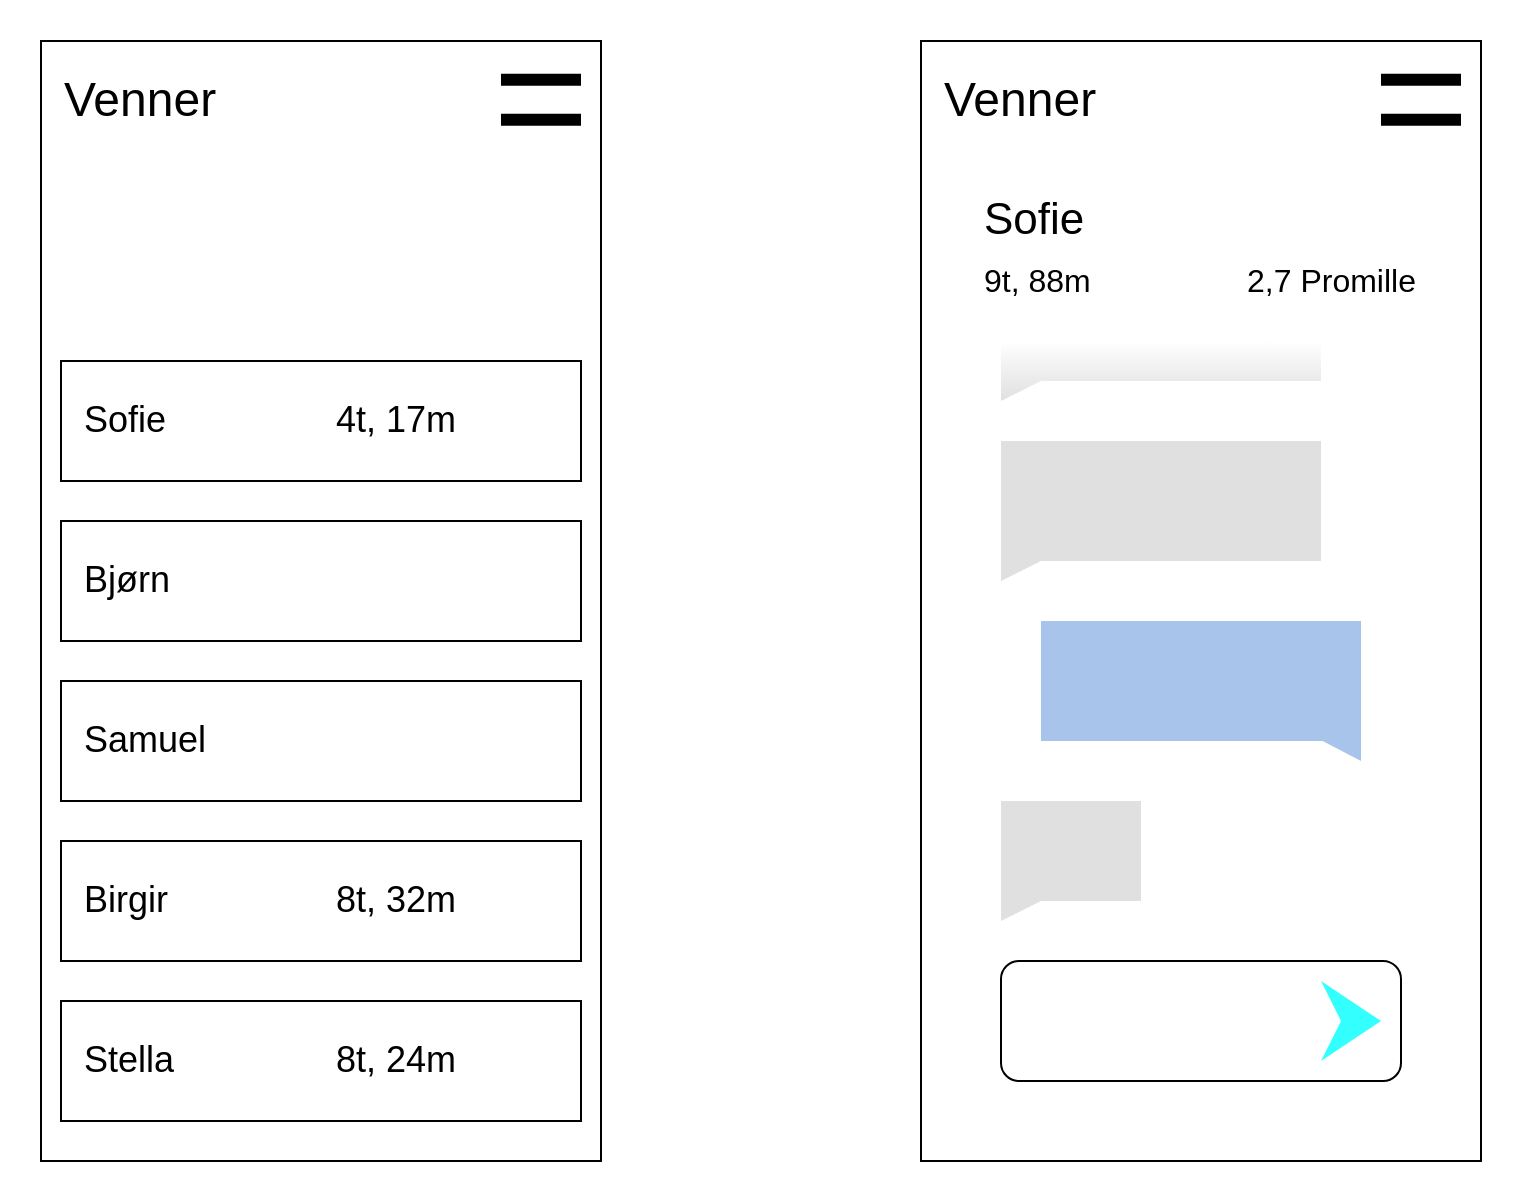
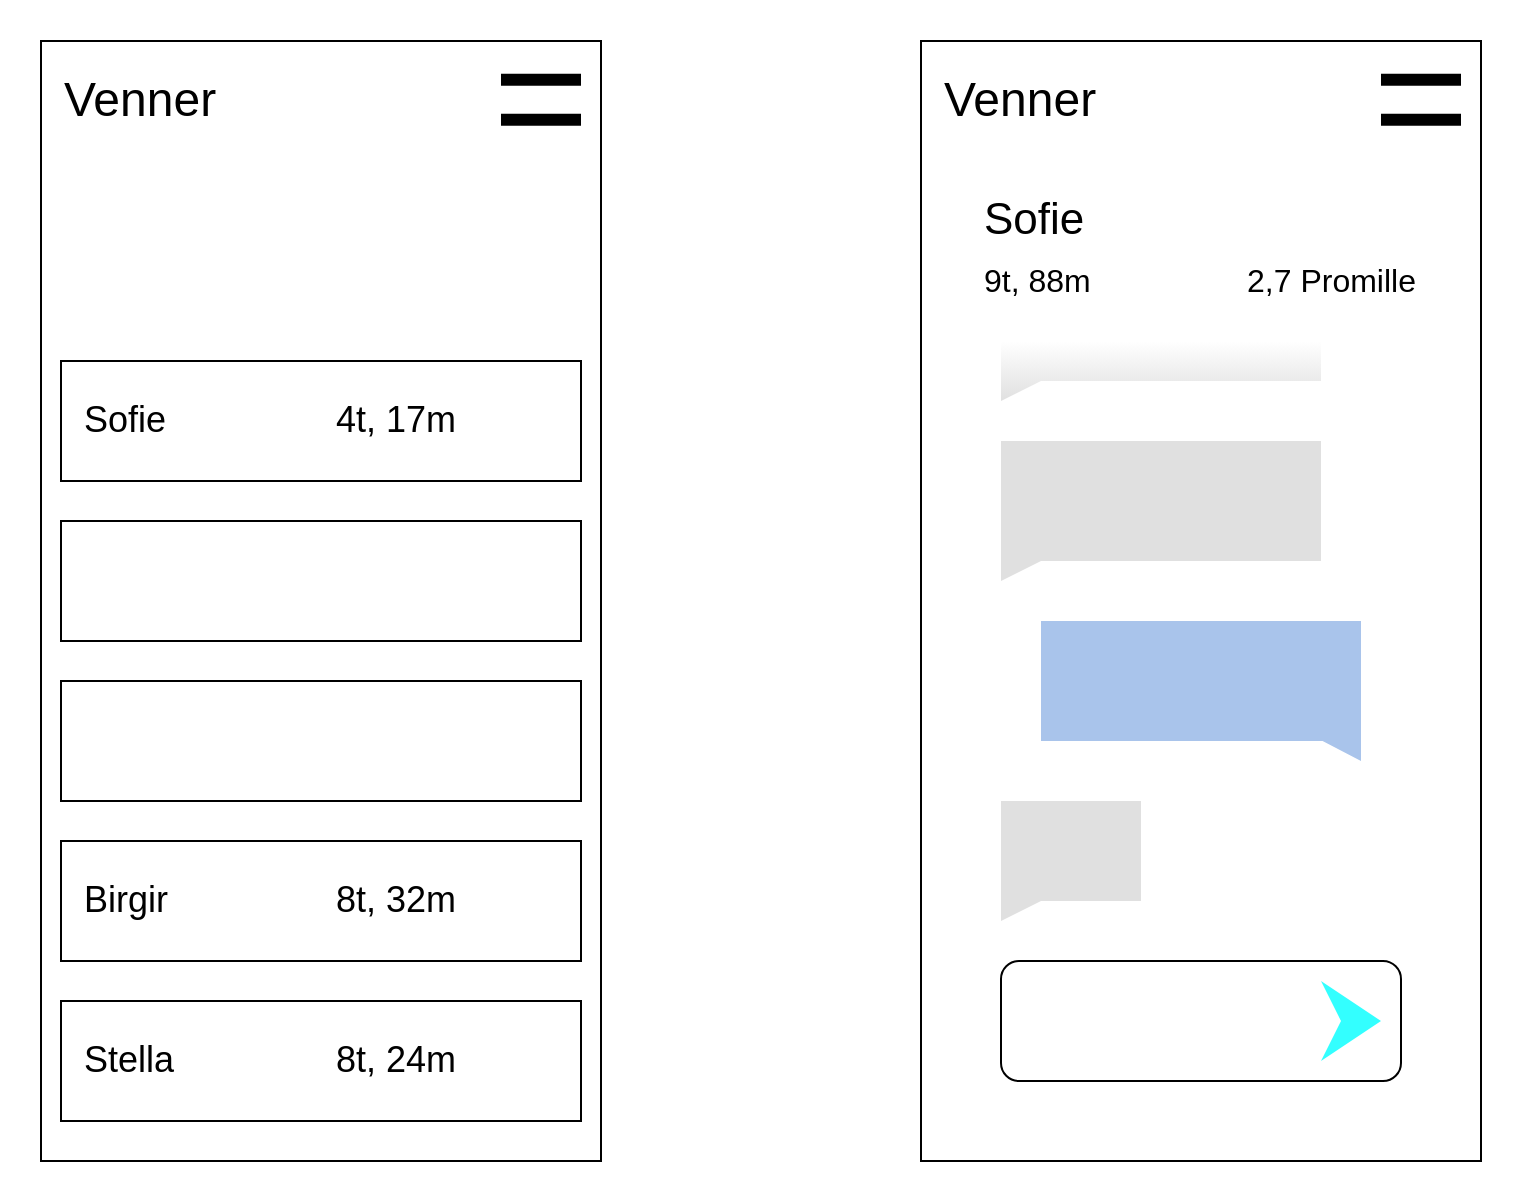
(201, 581) -> none
(201, 741) -> none
